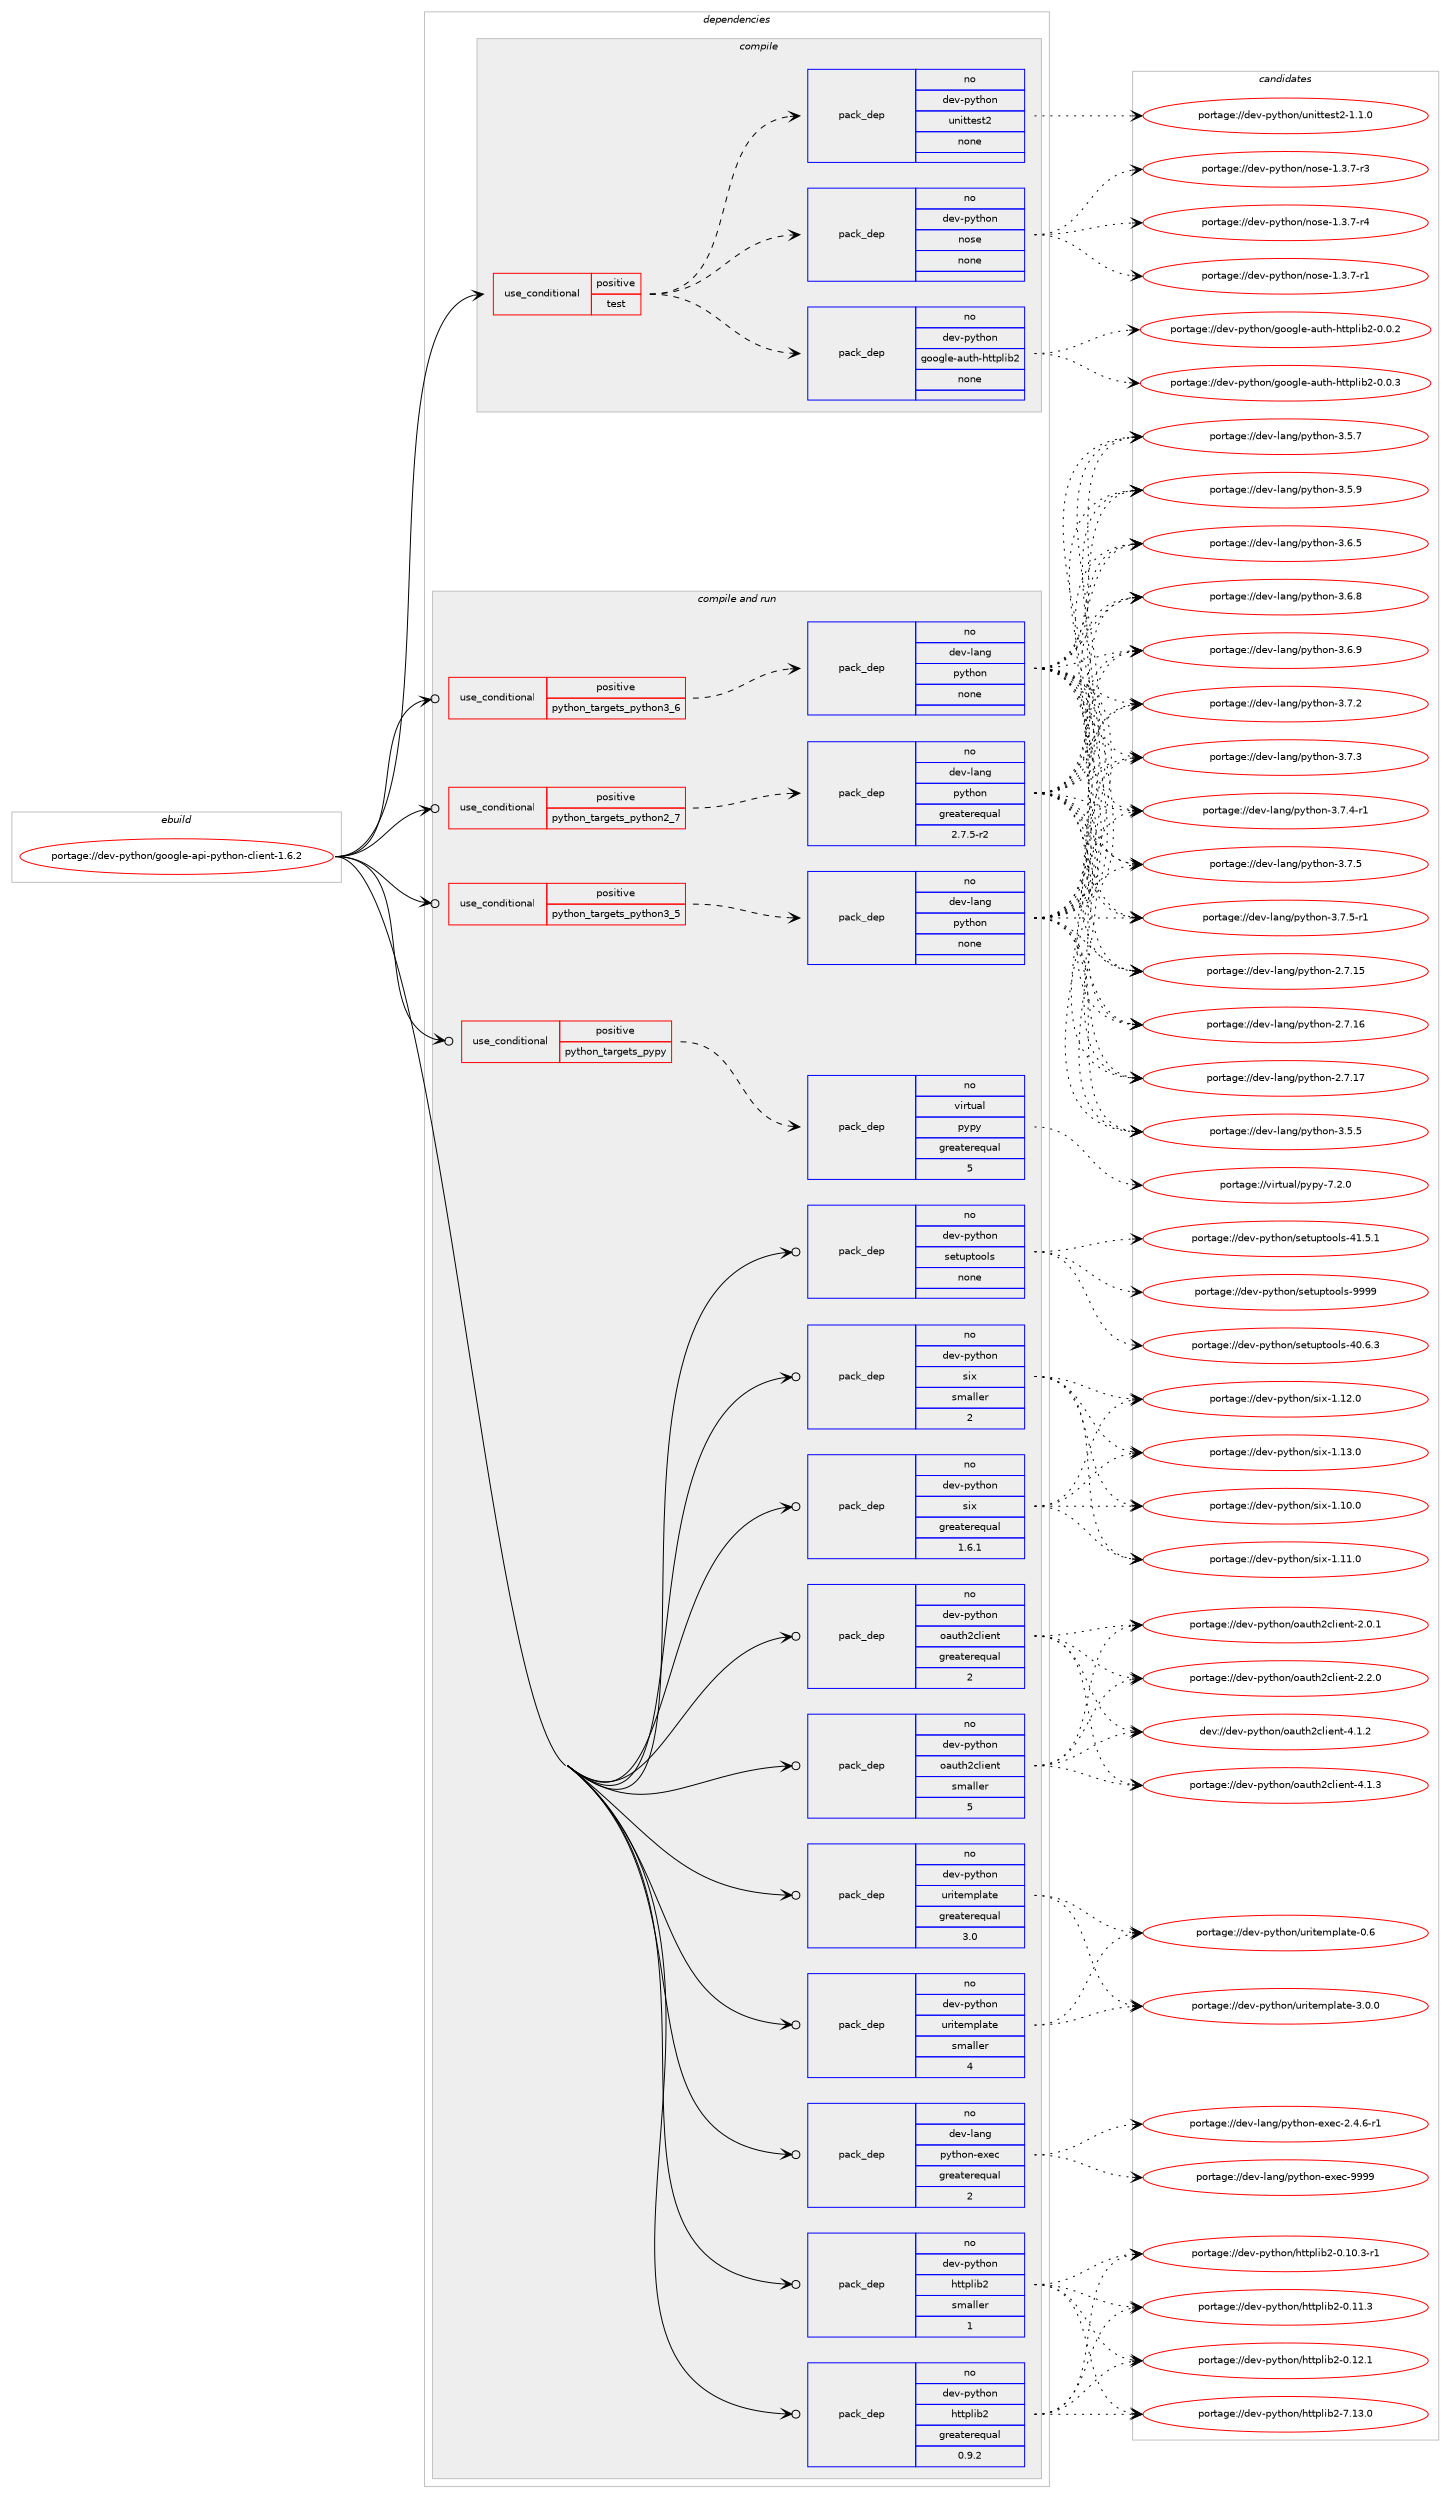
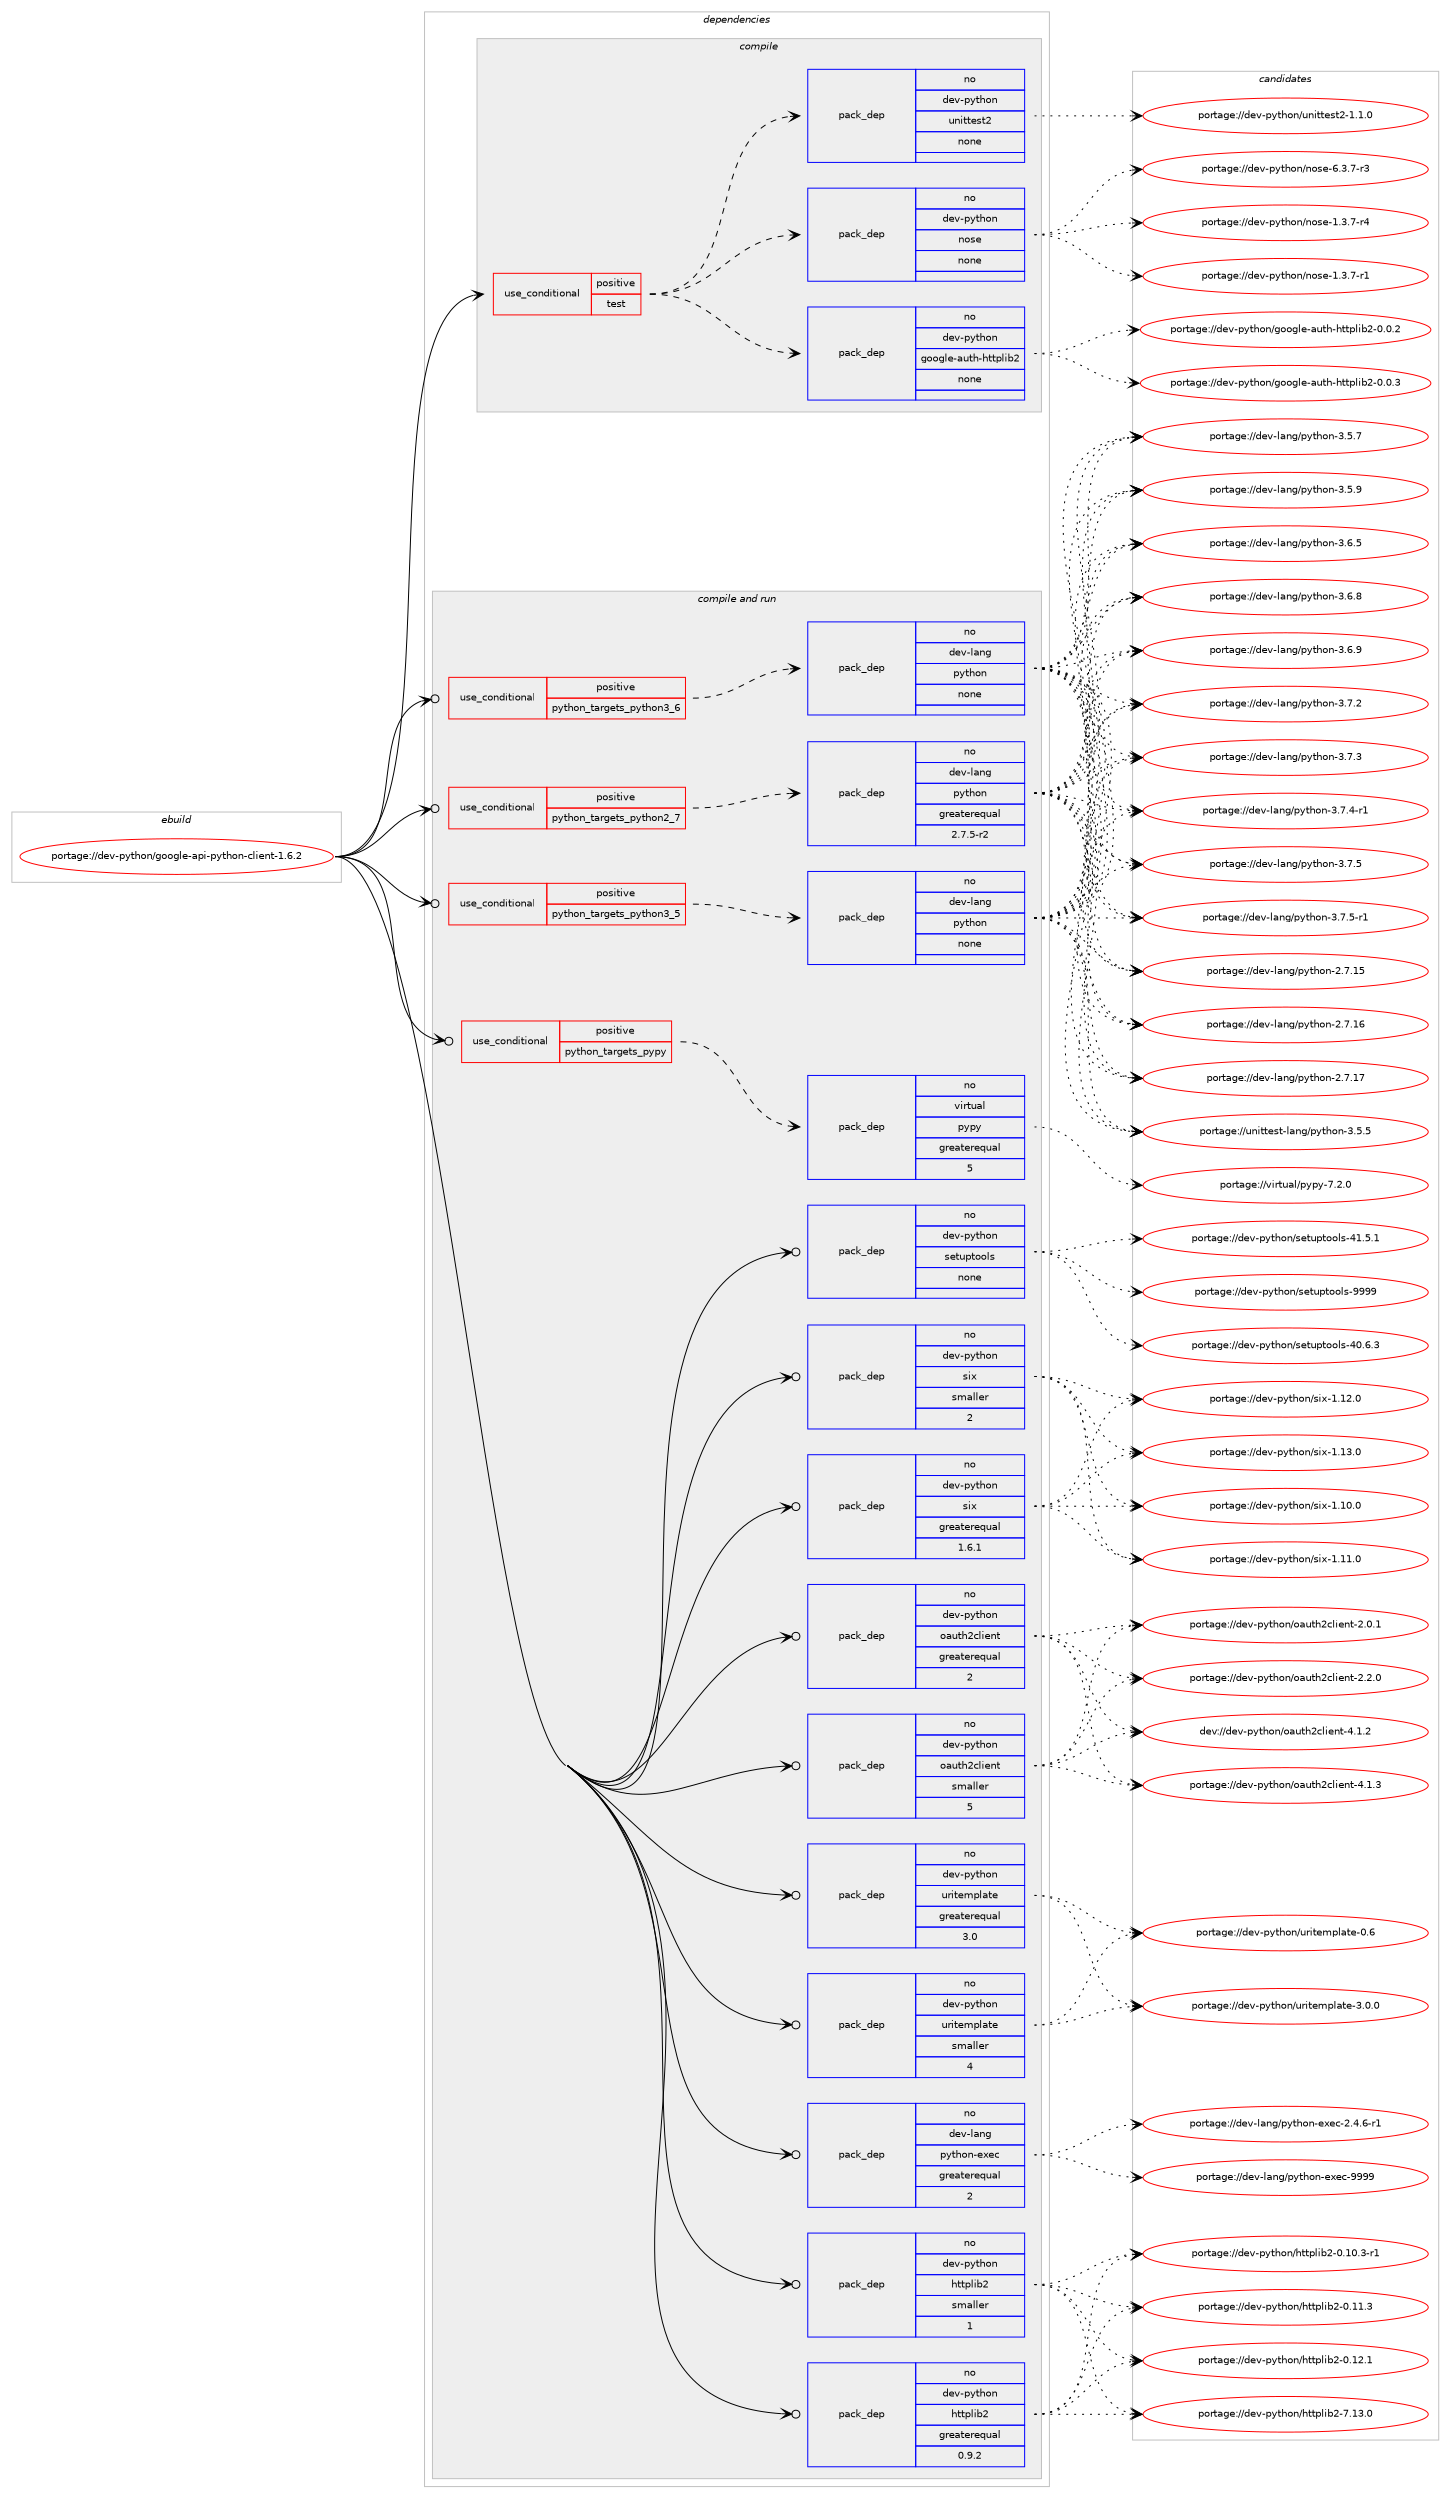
(1286, 169) -> (1286, 169)
(1286, 1132) -> (1286, 1132)
